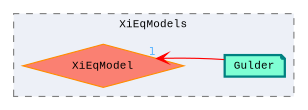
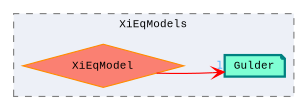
(196, 58) -> (185, 73)
